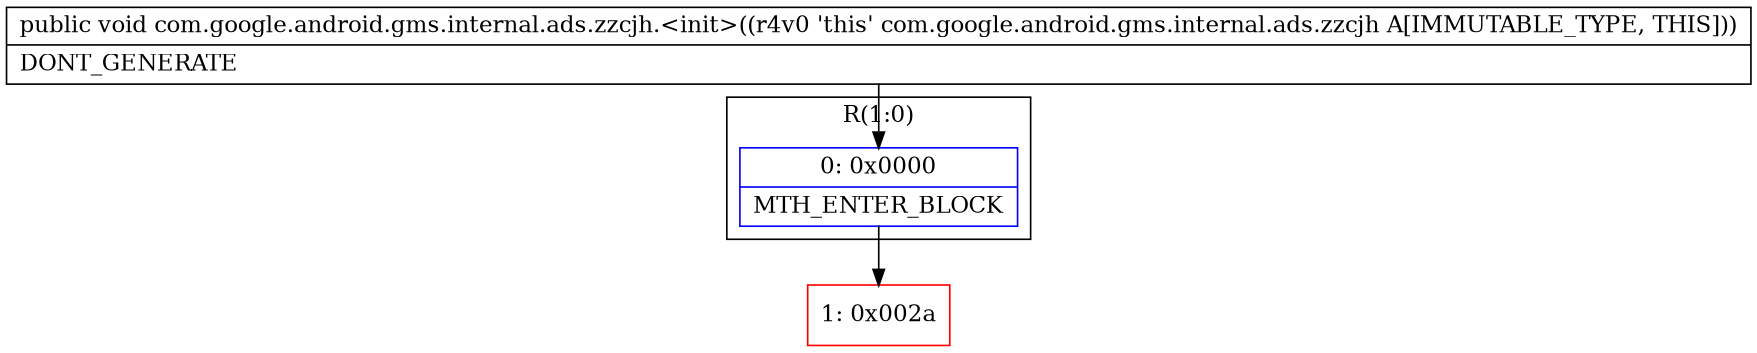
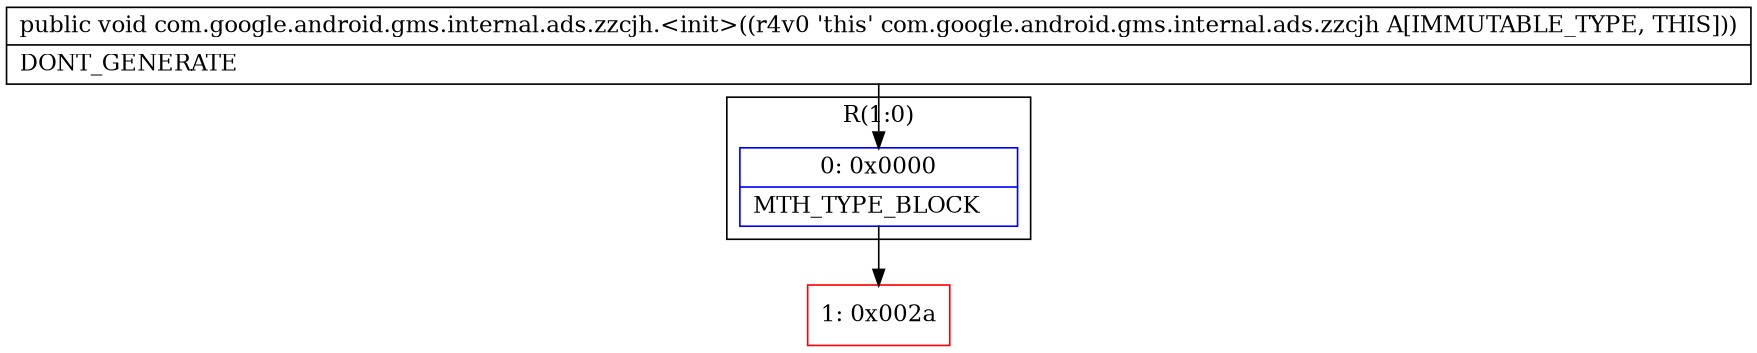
(879, 206) -> (866, 206)
